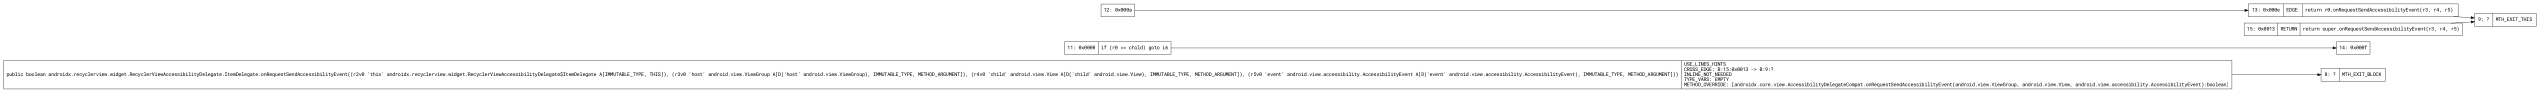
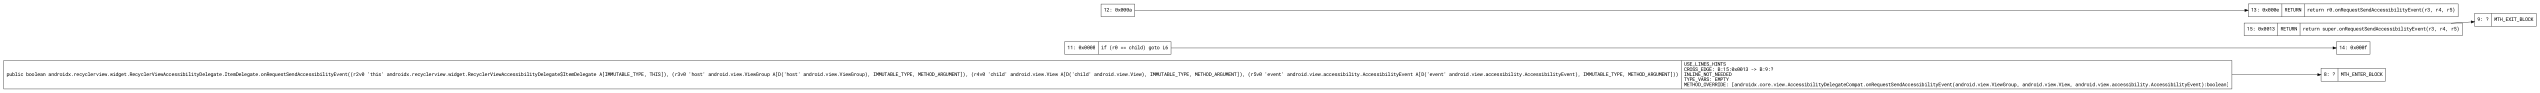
(2292, 10) -> (2293, 10)
(2462, 17) -> none
(2514, 20) -> (2514, 20)
(2362, 75) -> (2362, 75)
